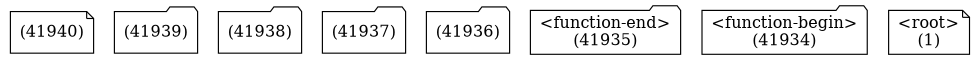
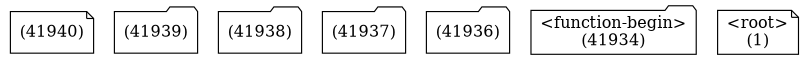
(606, 32) -> none
